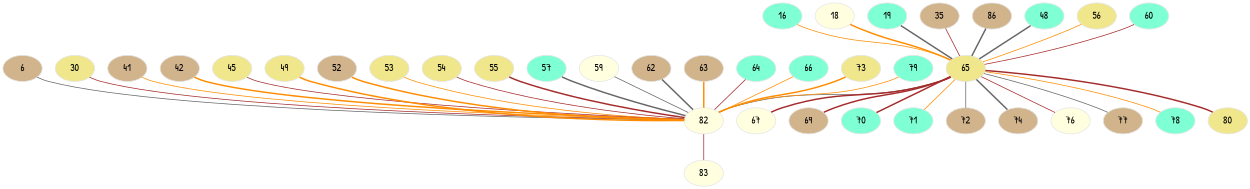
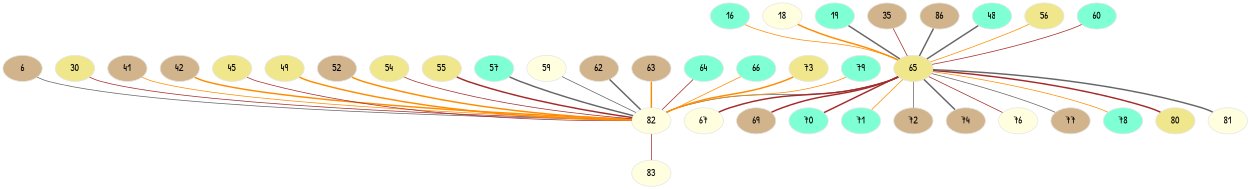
(389, 68) -> none
none -> (1228, 121)
